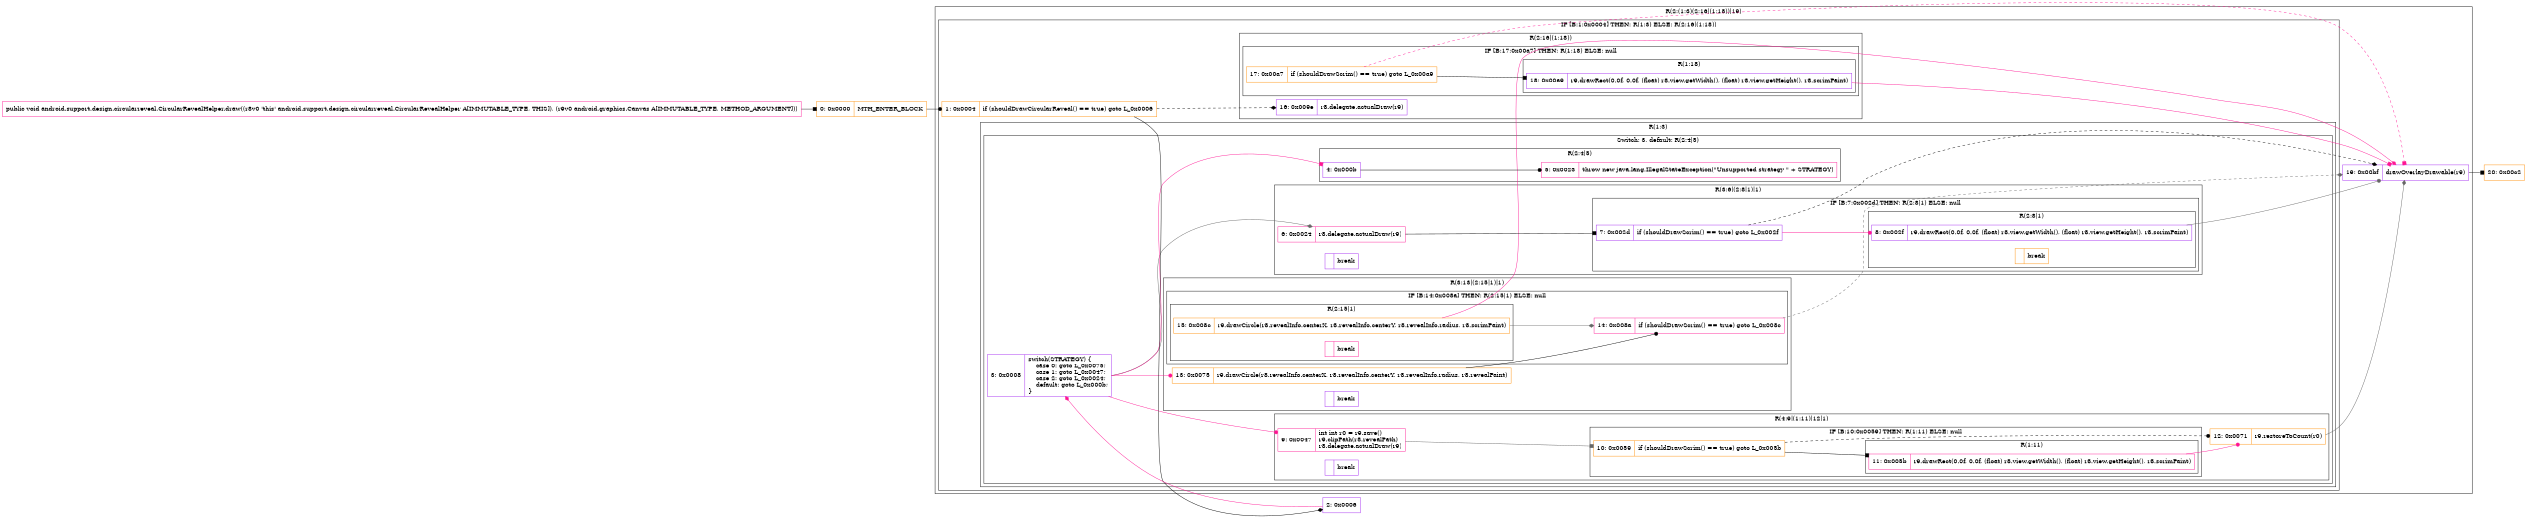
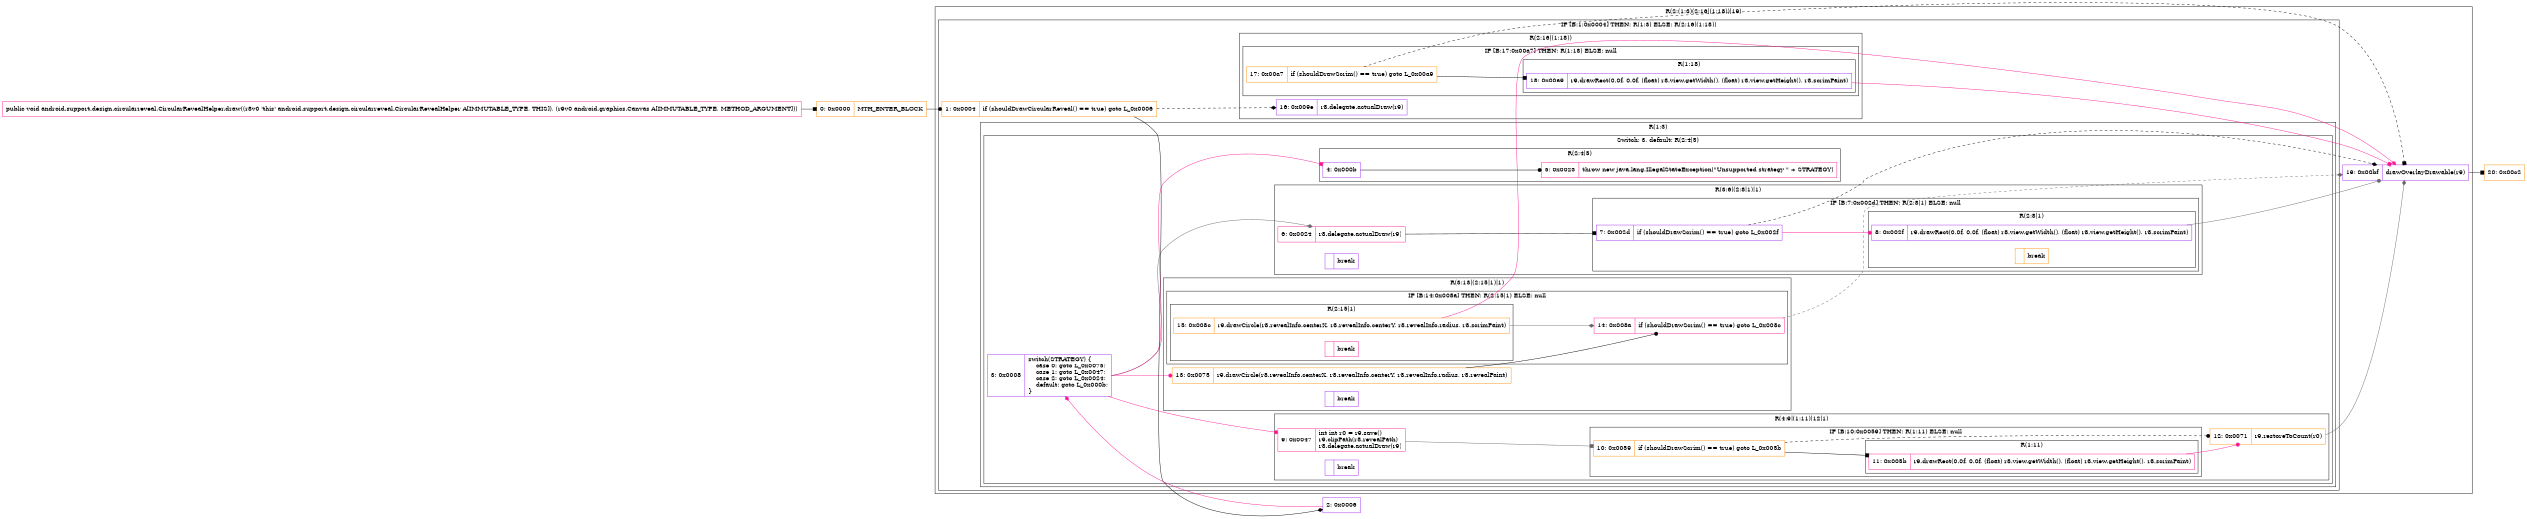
(1983, 4) -> (1983, 4)
